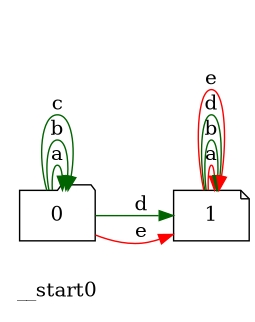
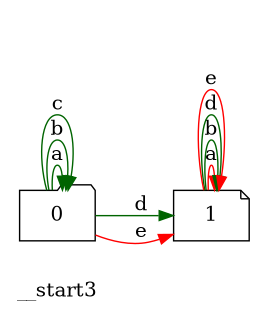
(57, 291) -> (57, 291)
